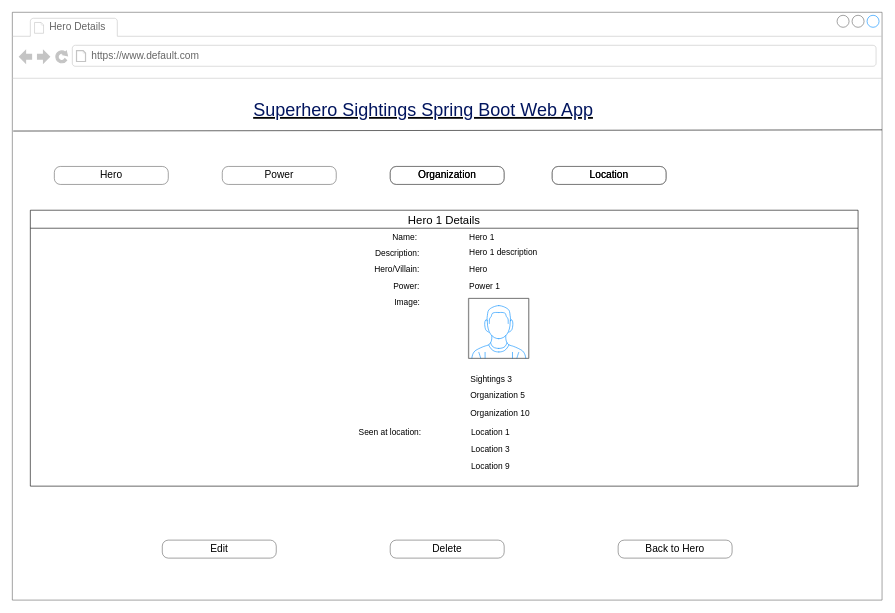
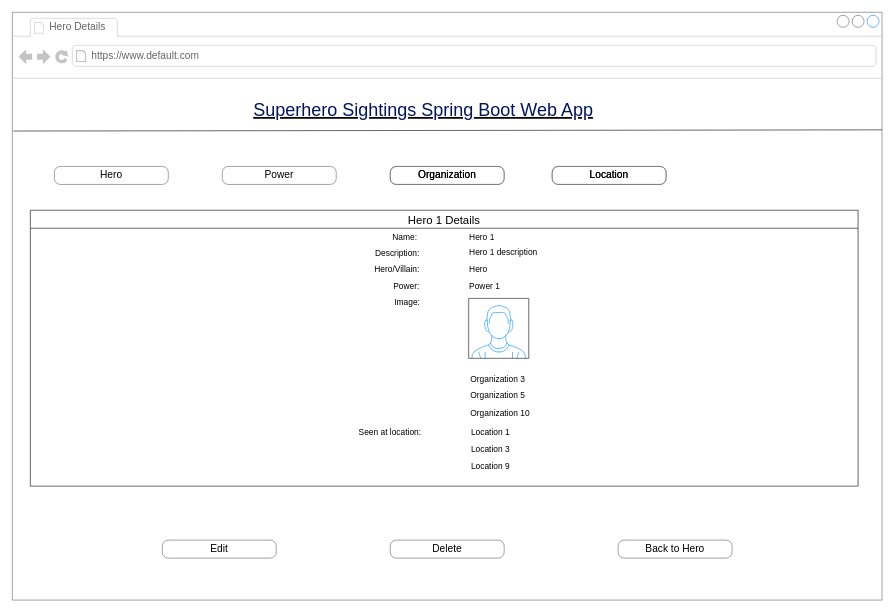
(493, 380) -> (500, 380)
